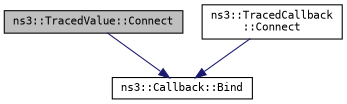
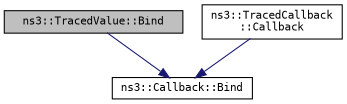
(94, 22) -> (94, 22)
(272, 22) -> (272, 22)
